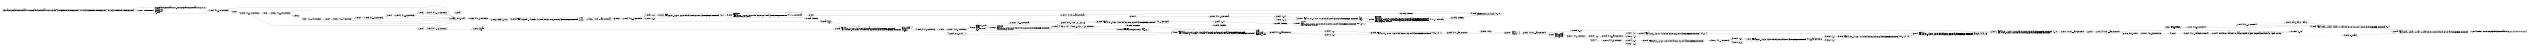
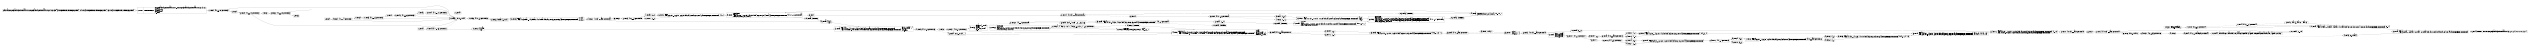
(312, 19) -> none
(1136, 26) -> (1136, 26)
